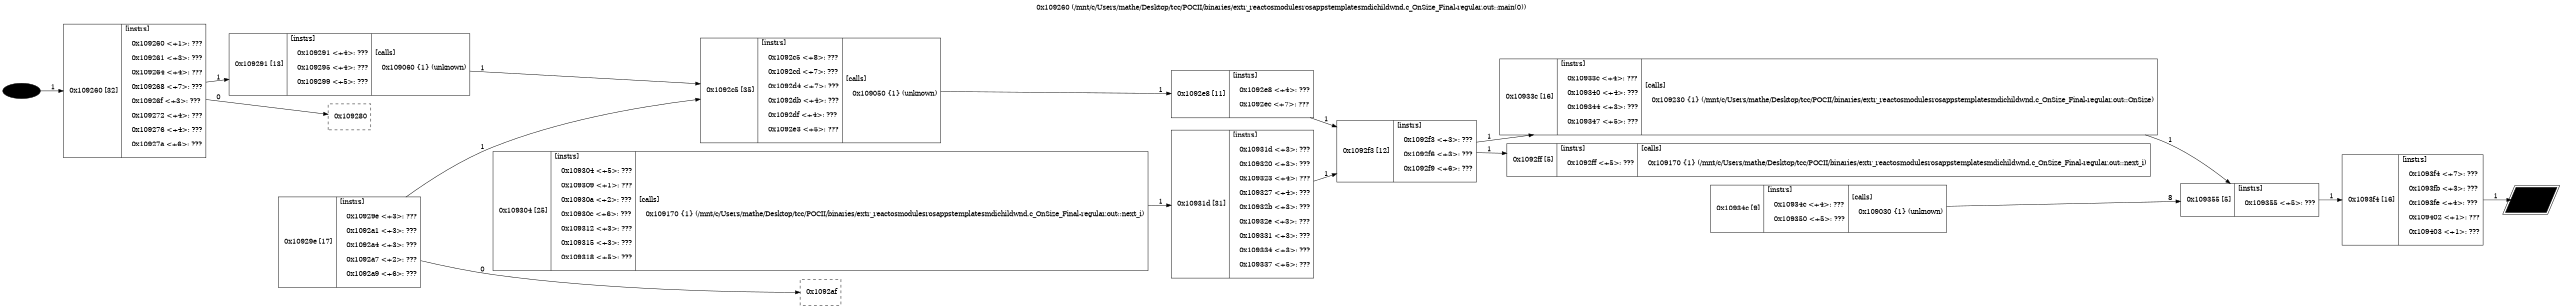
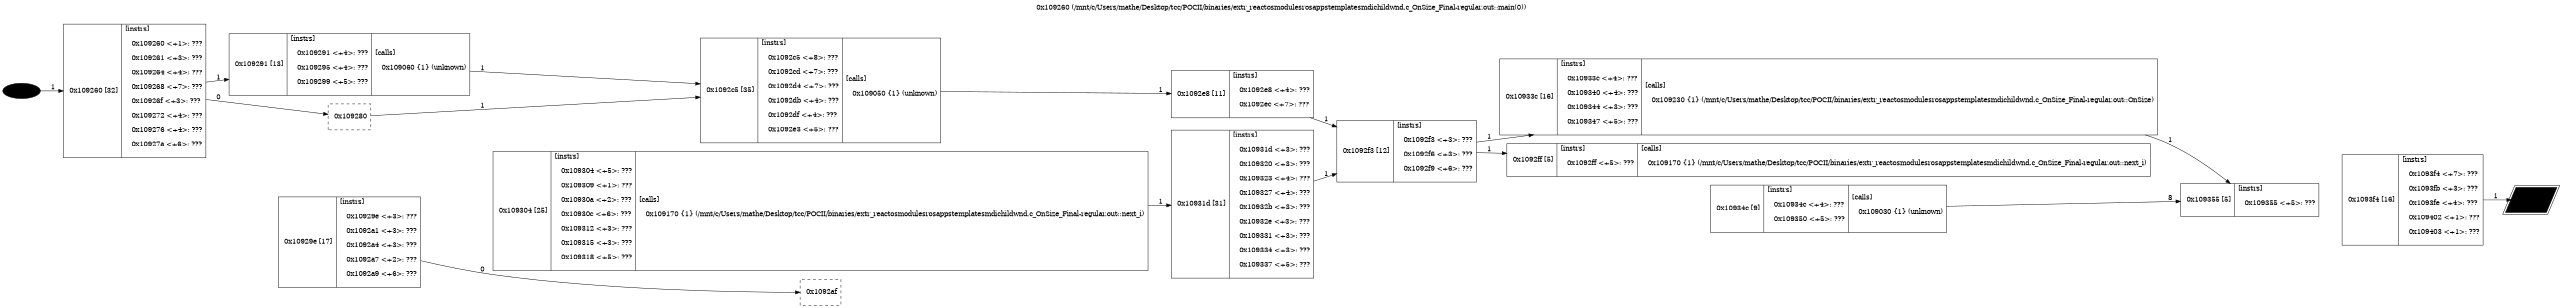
(544, 130) -> (533, 107)
(2328, 200) -> none
